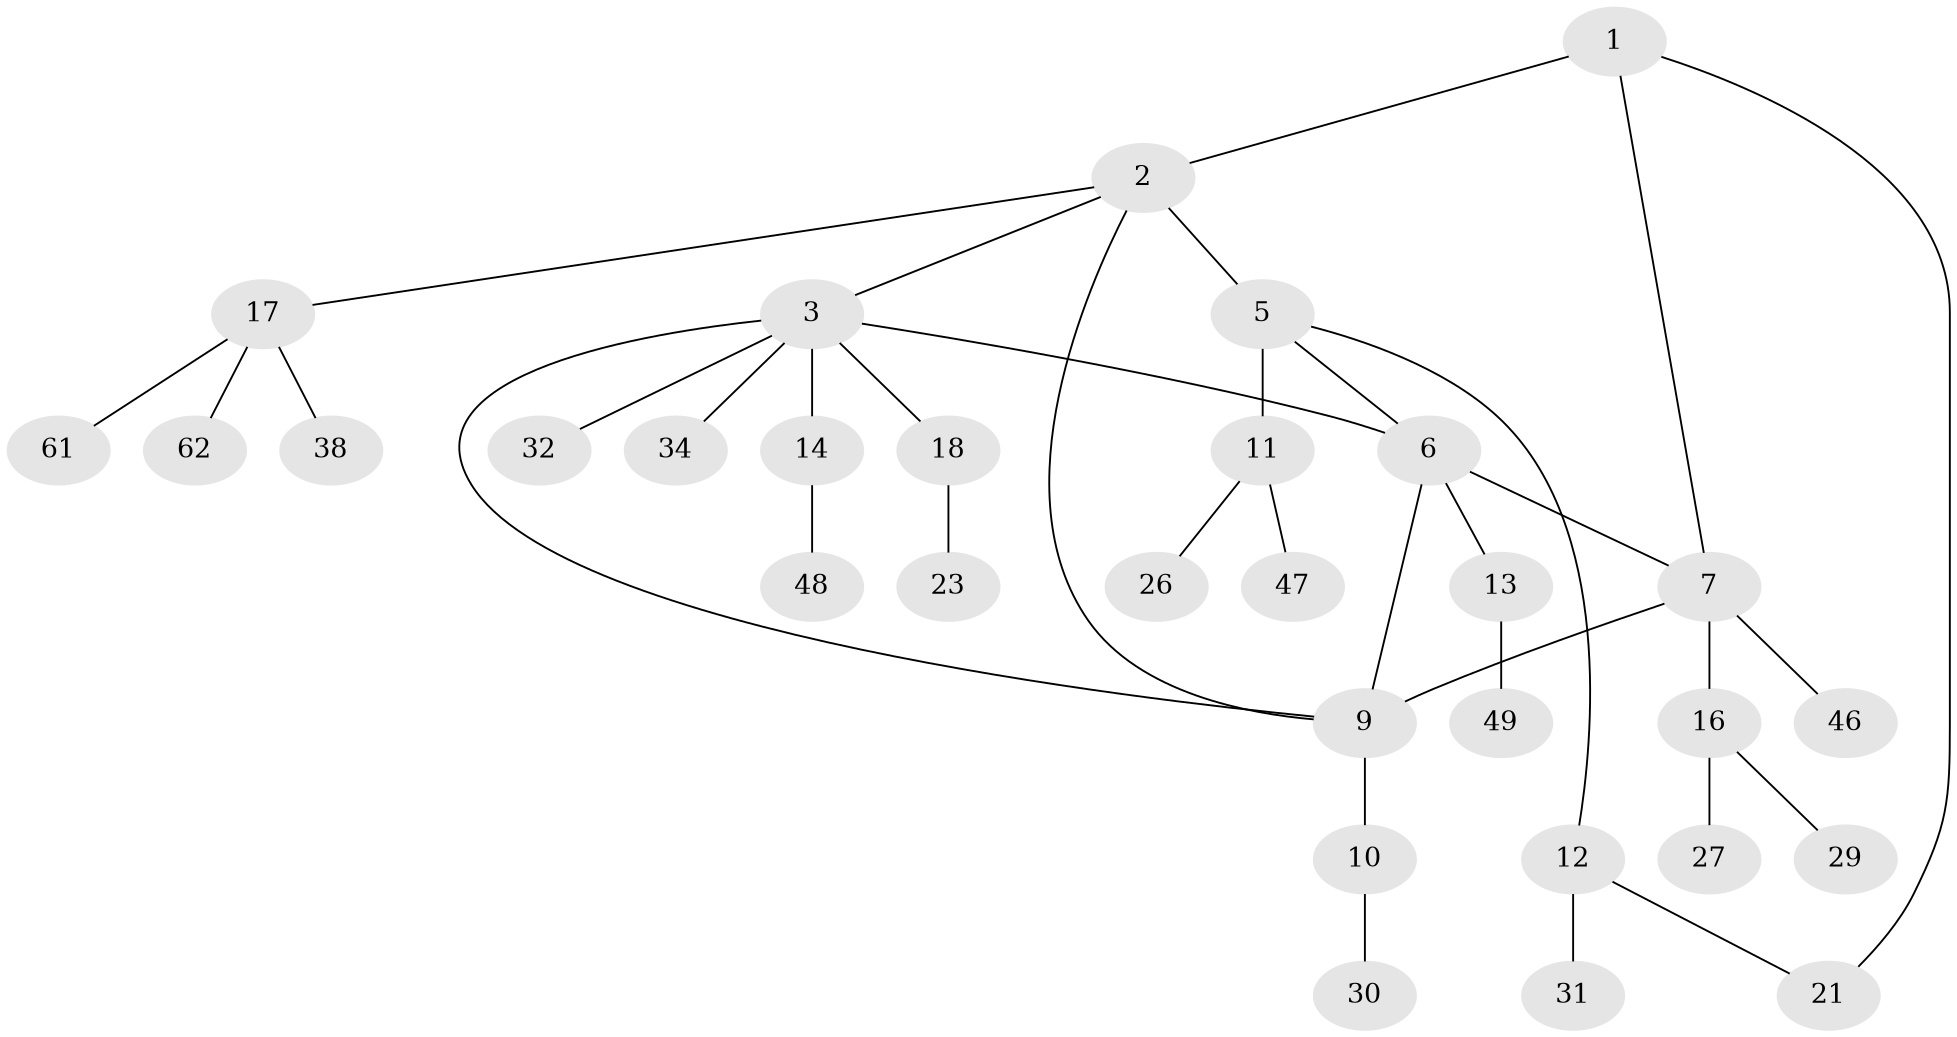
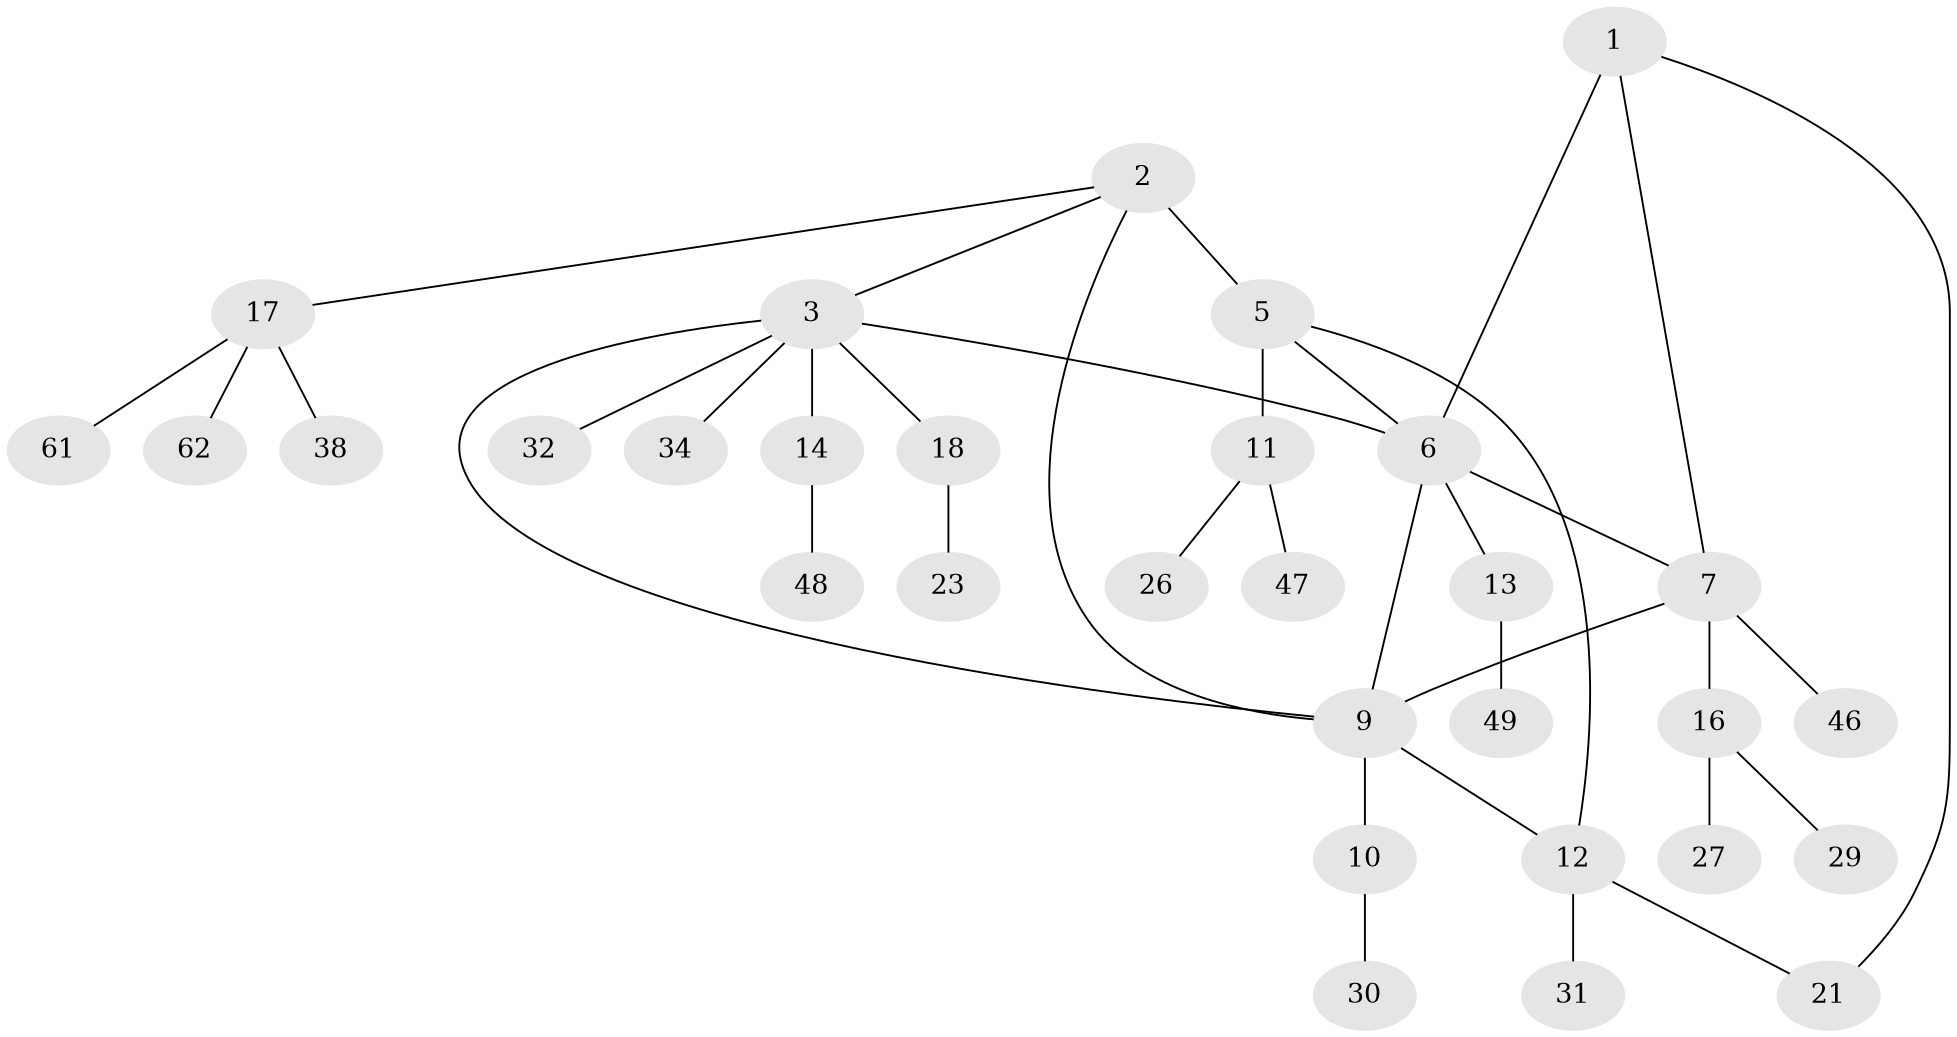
(1379, 110) -> (1522, 246)
none -> (1469, 791)
